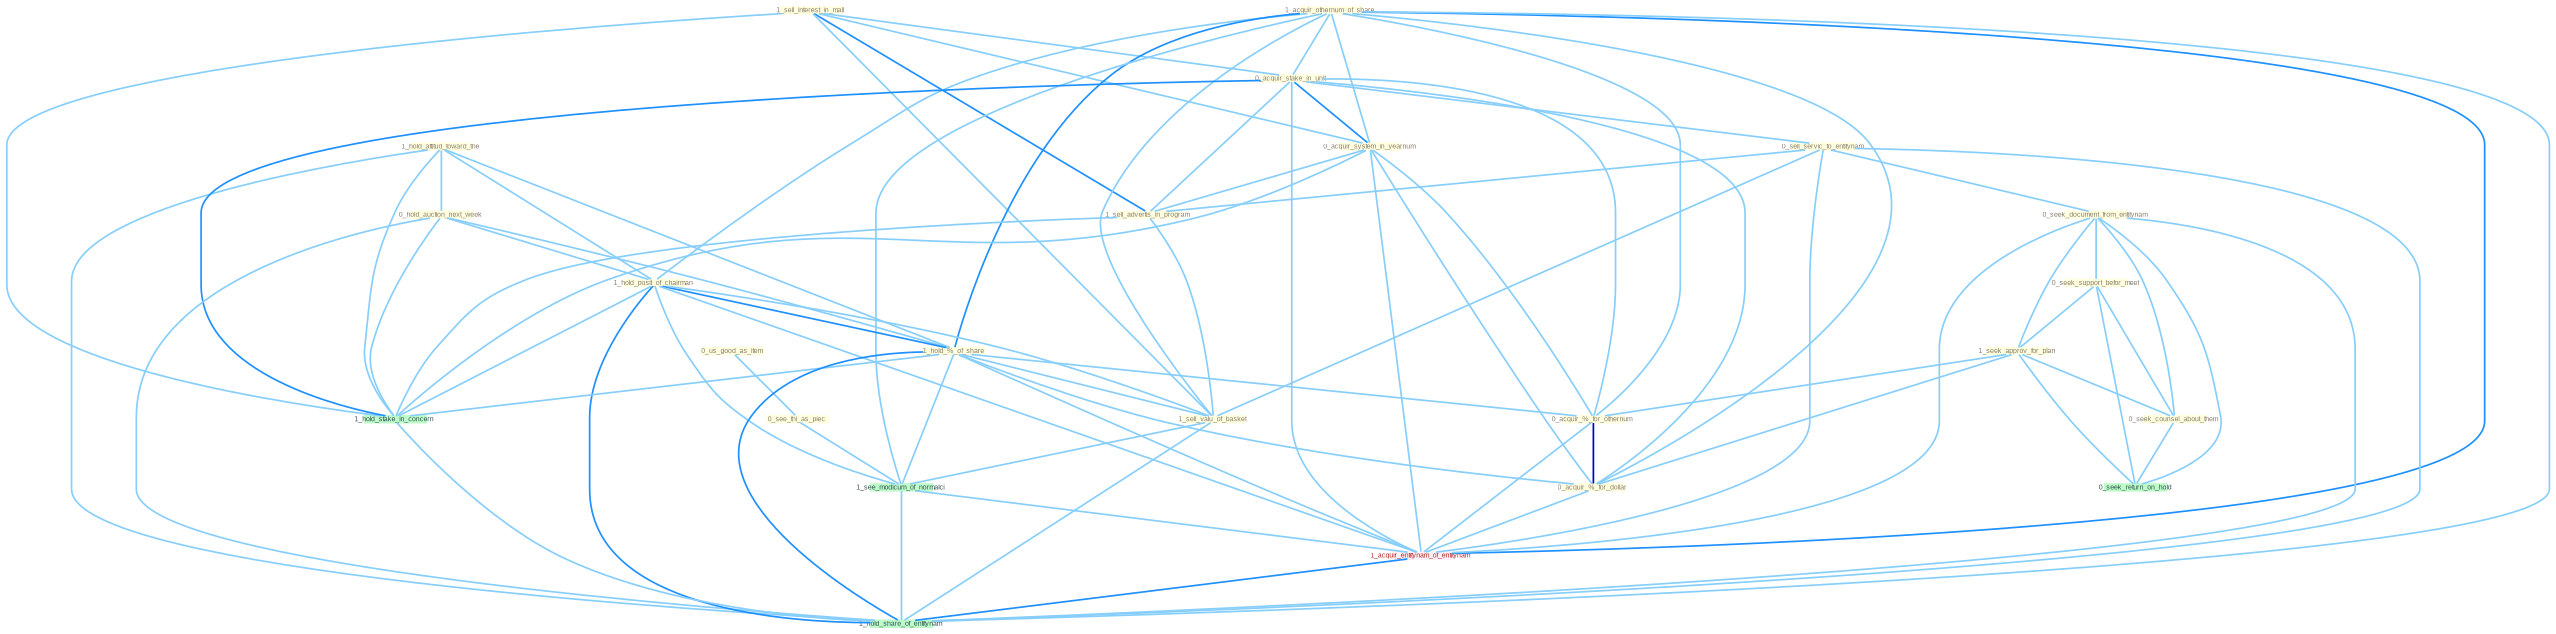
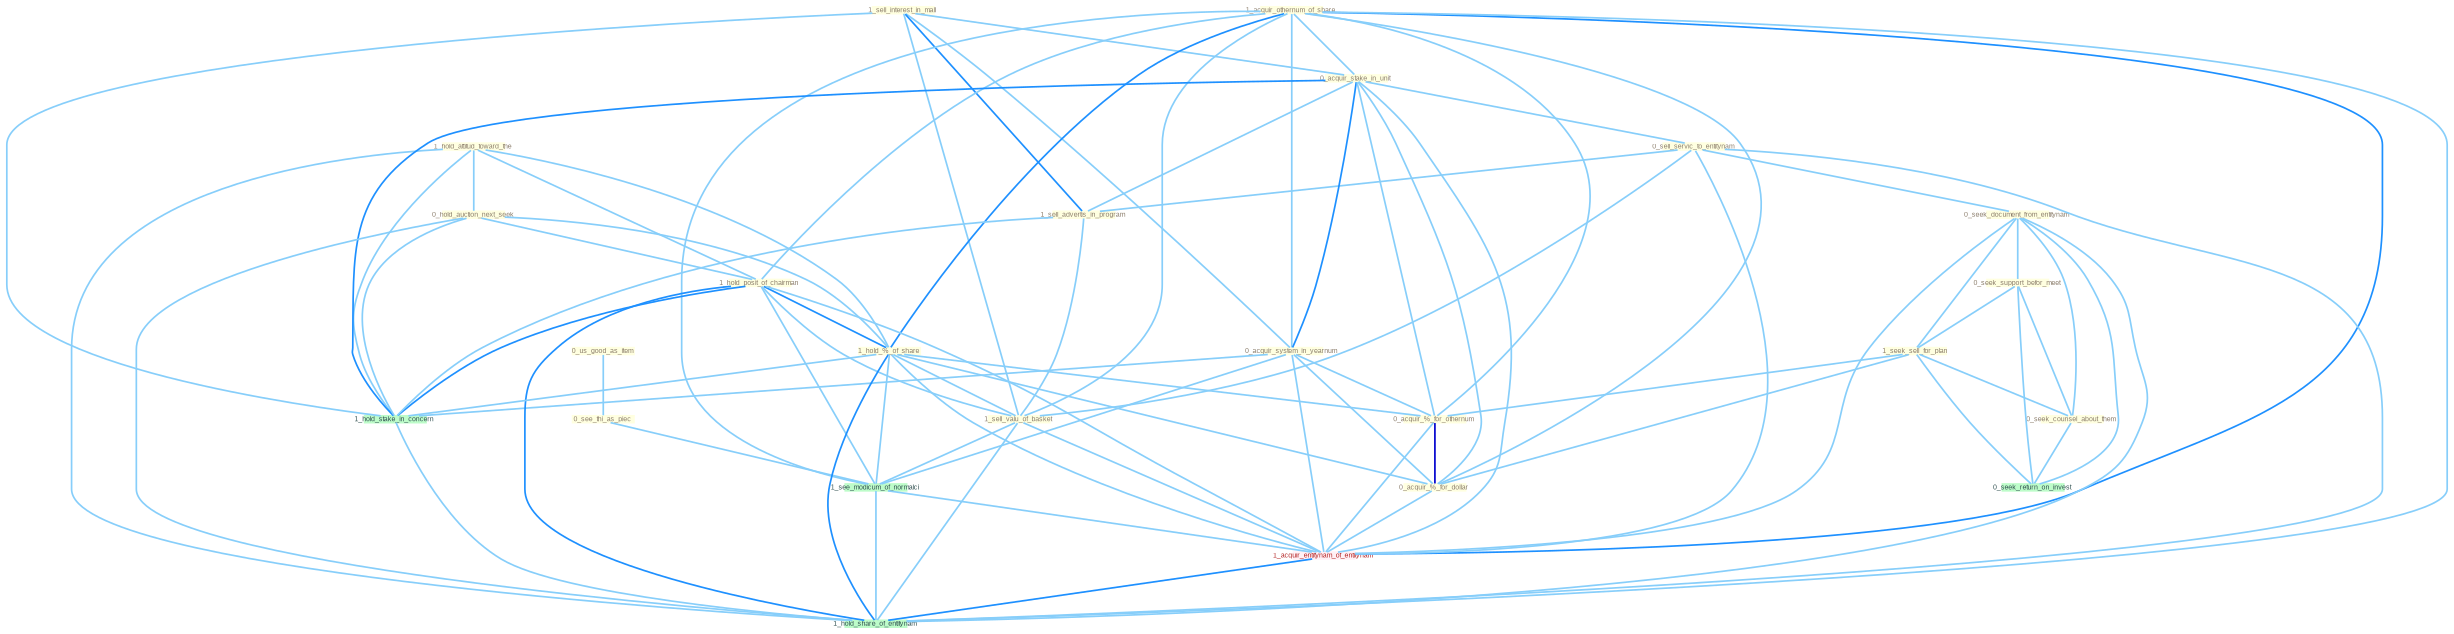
(1259, 181) -> (1064, 426)
(441, 215) -> (474, 215)
(525, 351) -> (562, 326)
(2018, 351) -> (1915, 351)
none -> (1172, 487)
(2135, 487) -> (2033, 487)
